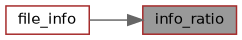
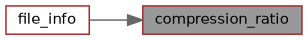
(190, 20) -> (222, 20)
